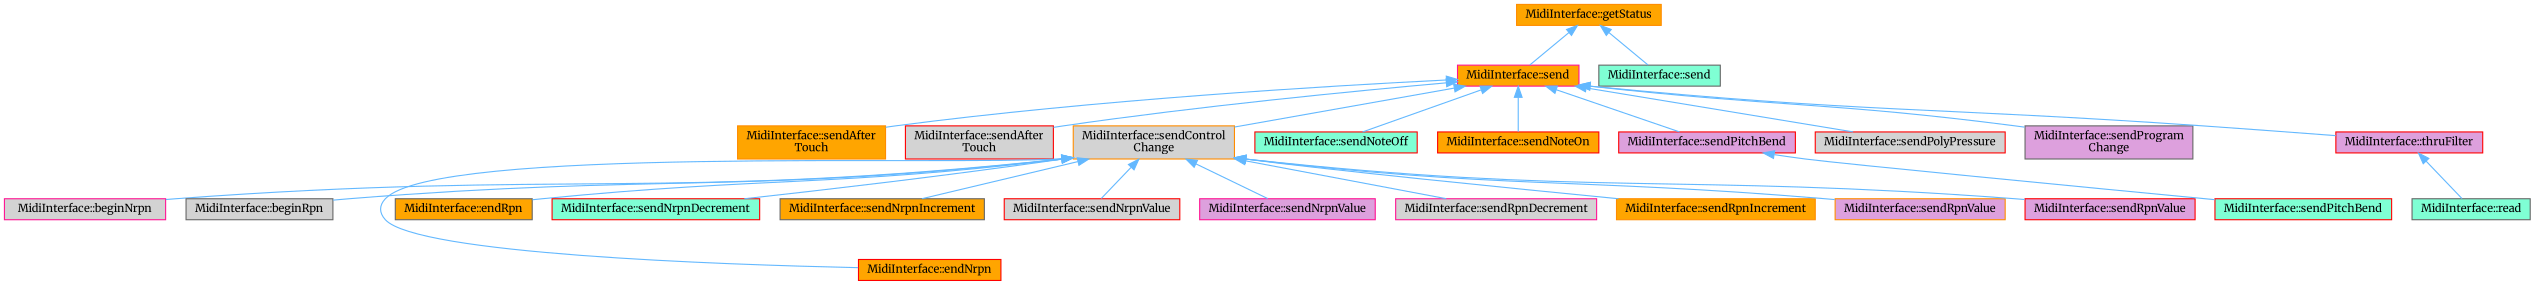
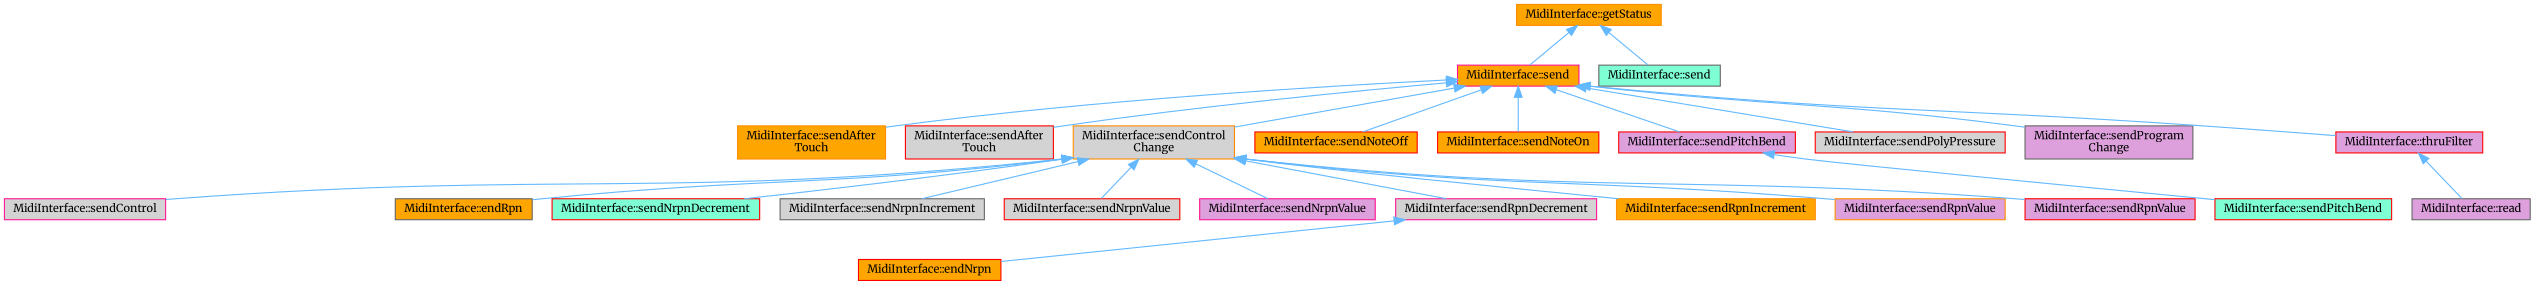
(1336, 142) -> (1336, 142)
(471, 175) -> (1198, 241)
(85, 209) -> (85, 209)
(259, 209) -> none
(882, 209) -> (882, 209)
(2471, 209) -> (2471, 209)
